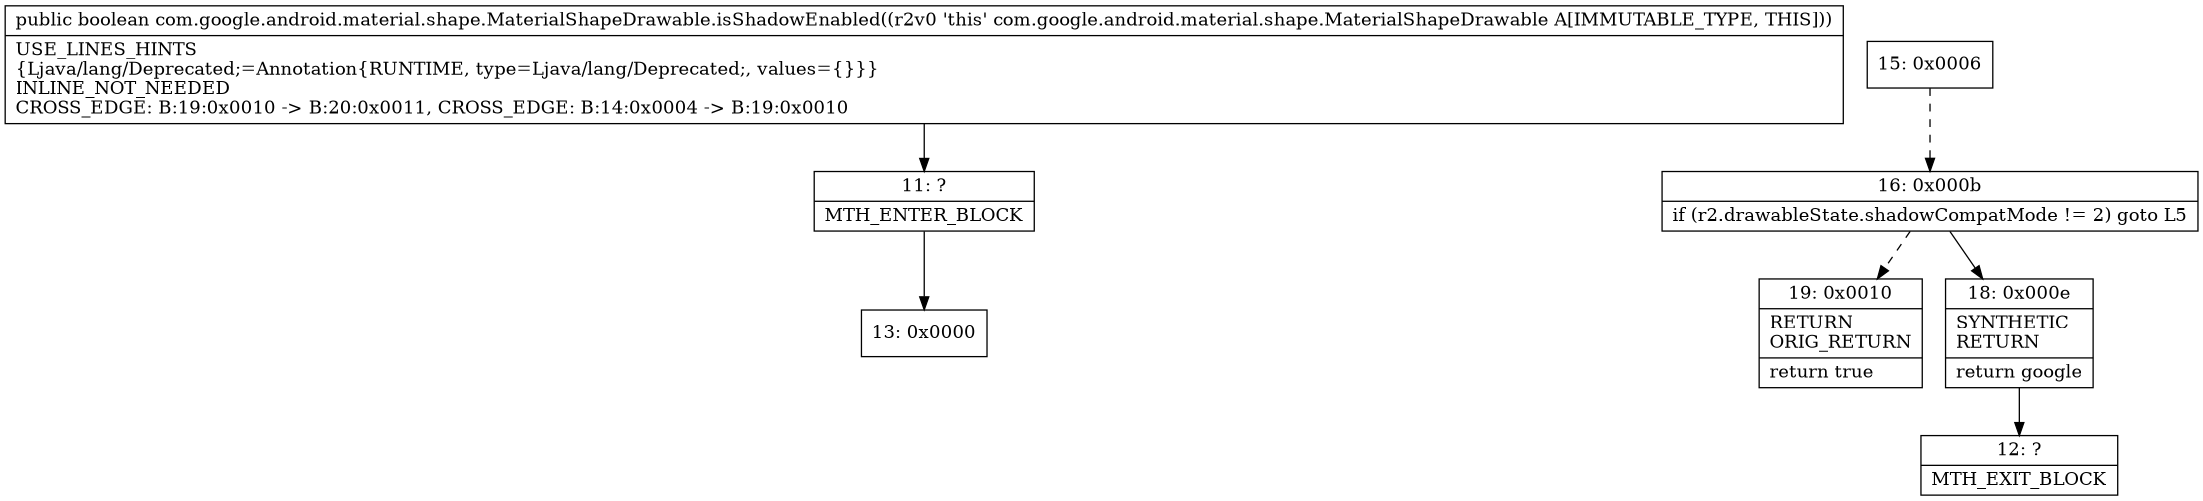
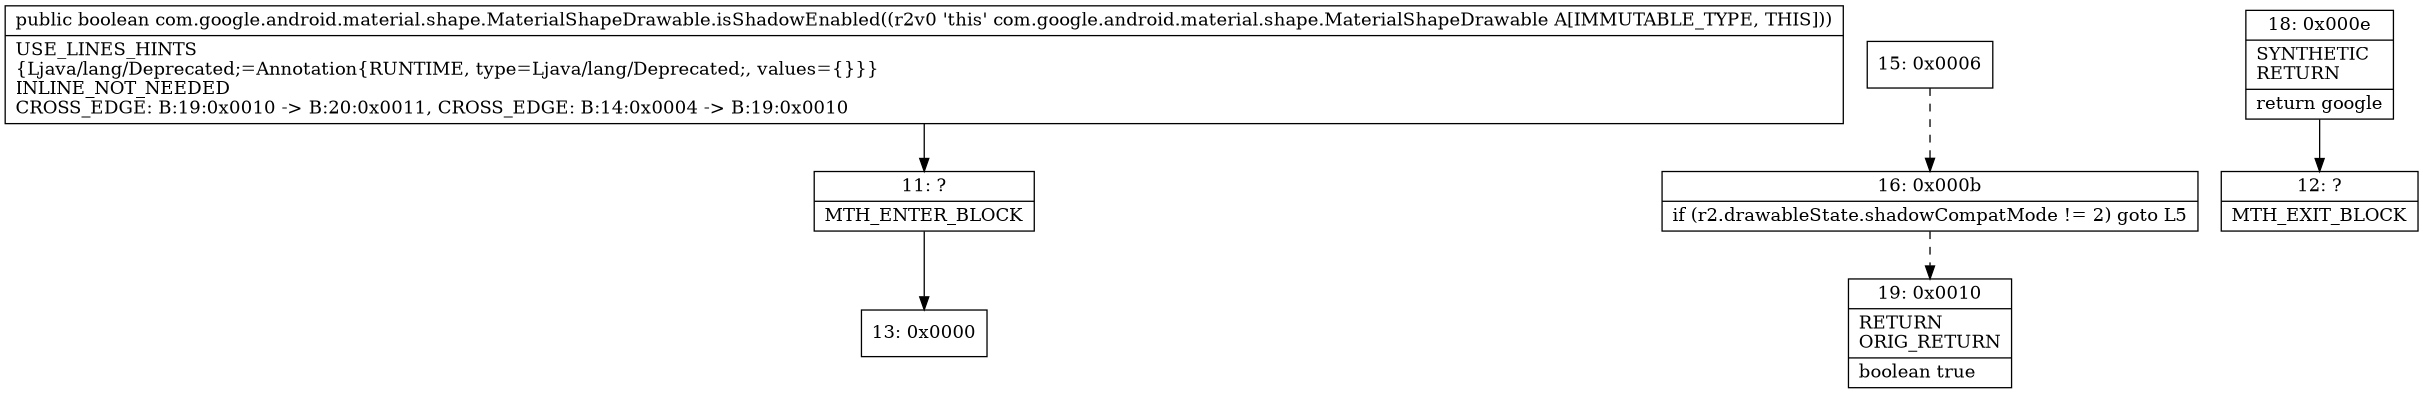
(1962, 250) -> none
(1822, 372) -> (1918, 372)
